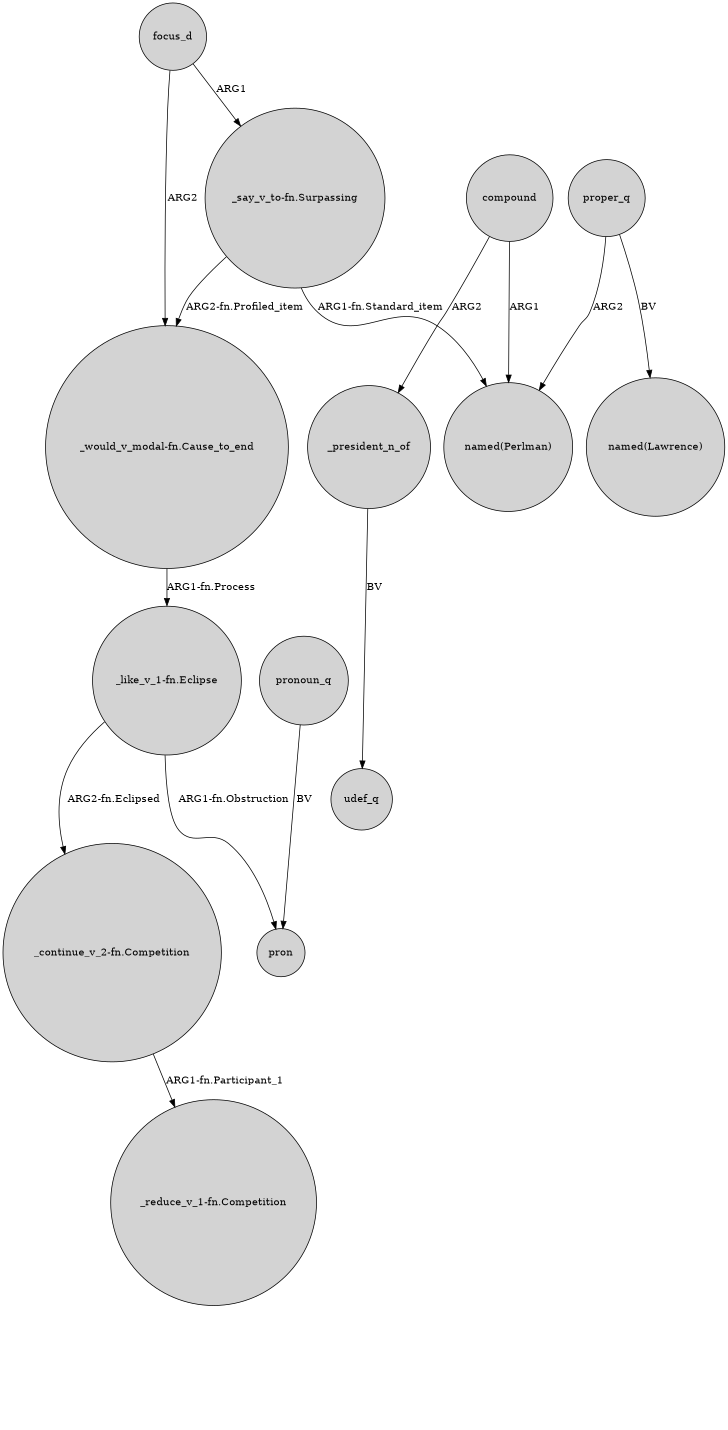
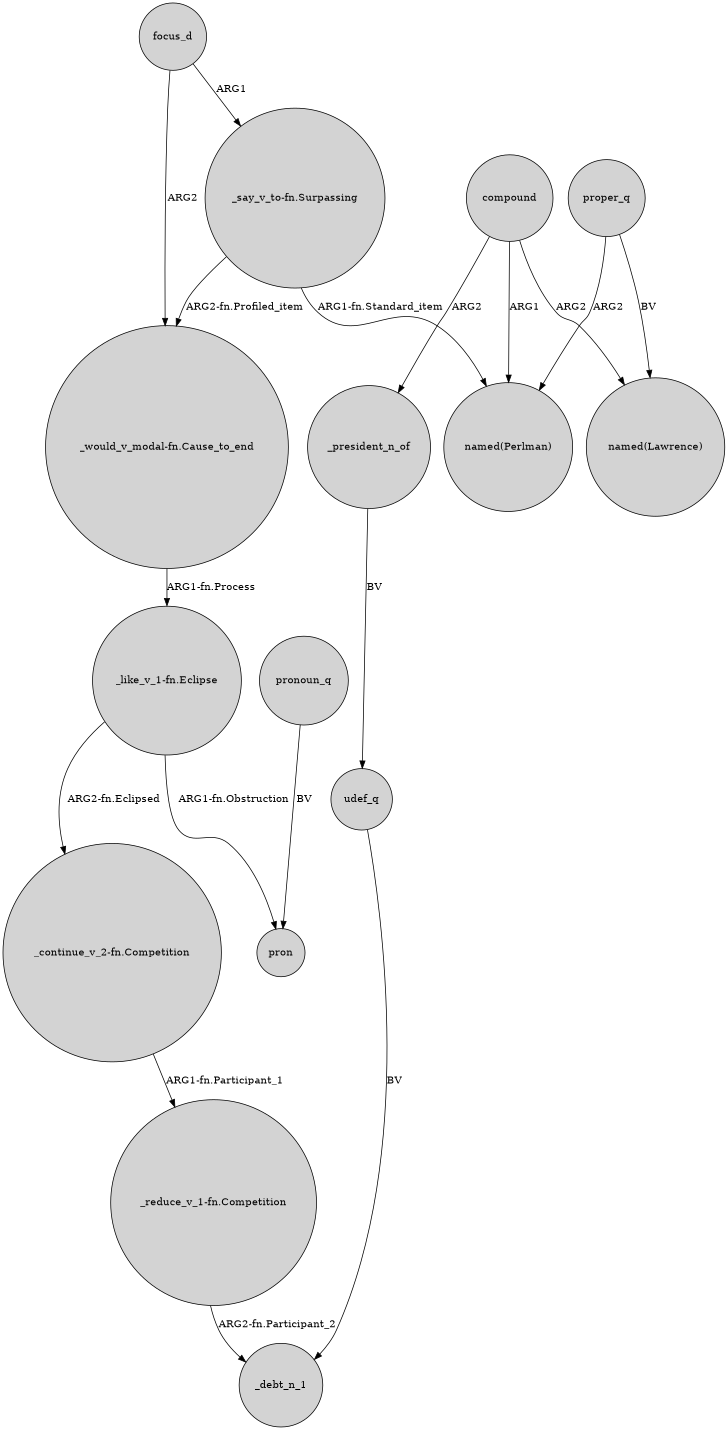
none -> (561, 317)
none -> (281, 1385)
